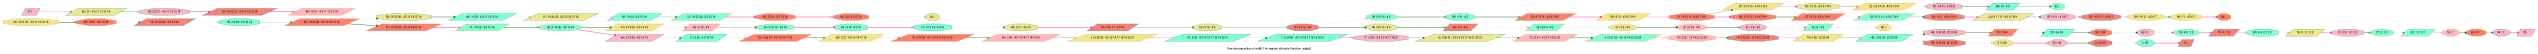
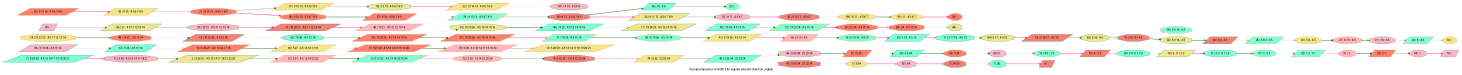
(1975, 7) -> (614, 12)
(1460, 17) -> none
(671, 27) -> (769, 38)
(851, 27) -> (907, 38)
(596, 32) -> none
(2348, 33) -> (1220, 53)
(2476, 33) -> (1382, 53)
(1208, 38) -> none
(2078, 43) -> (929, 64)
